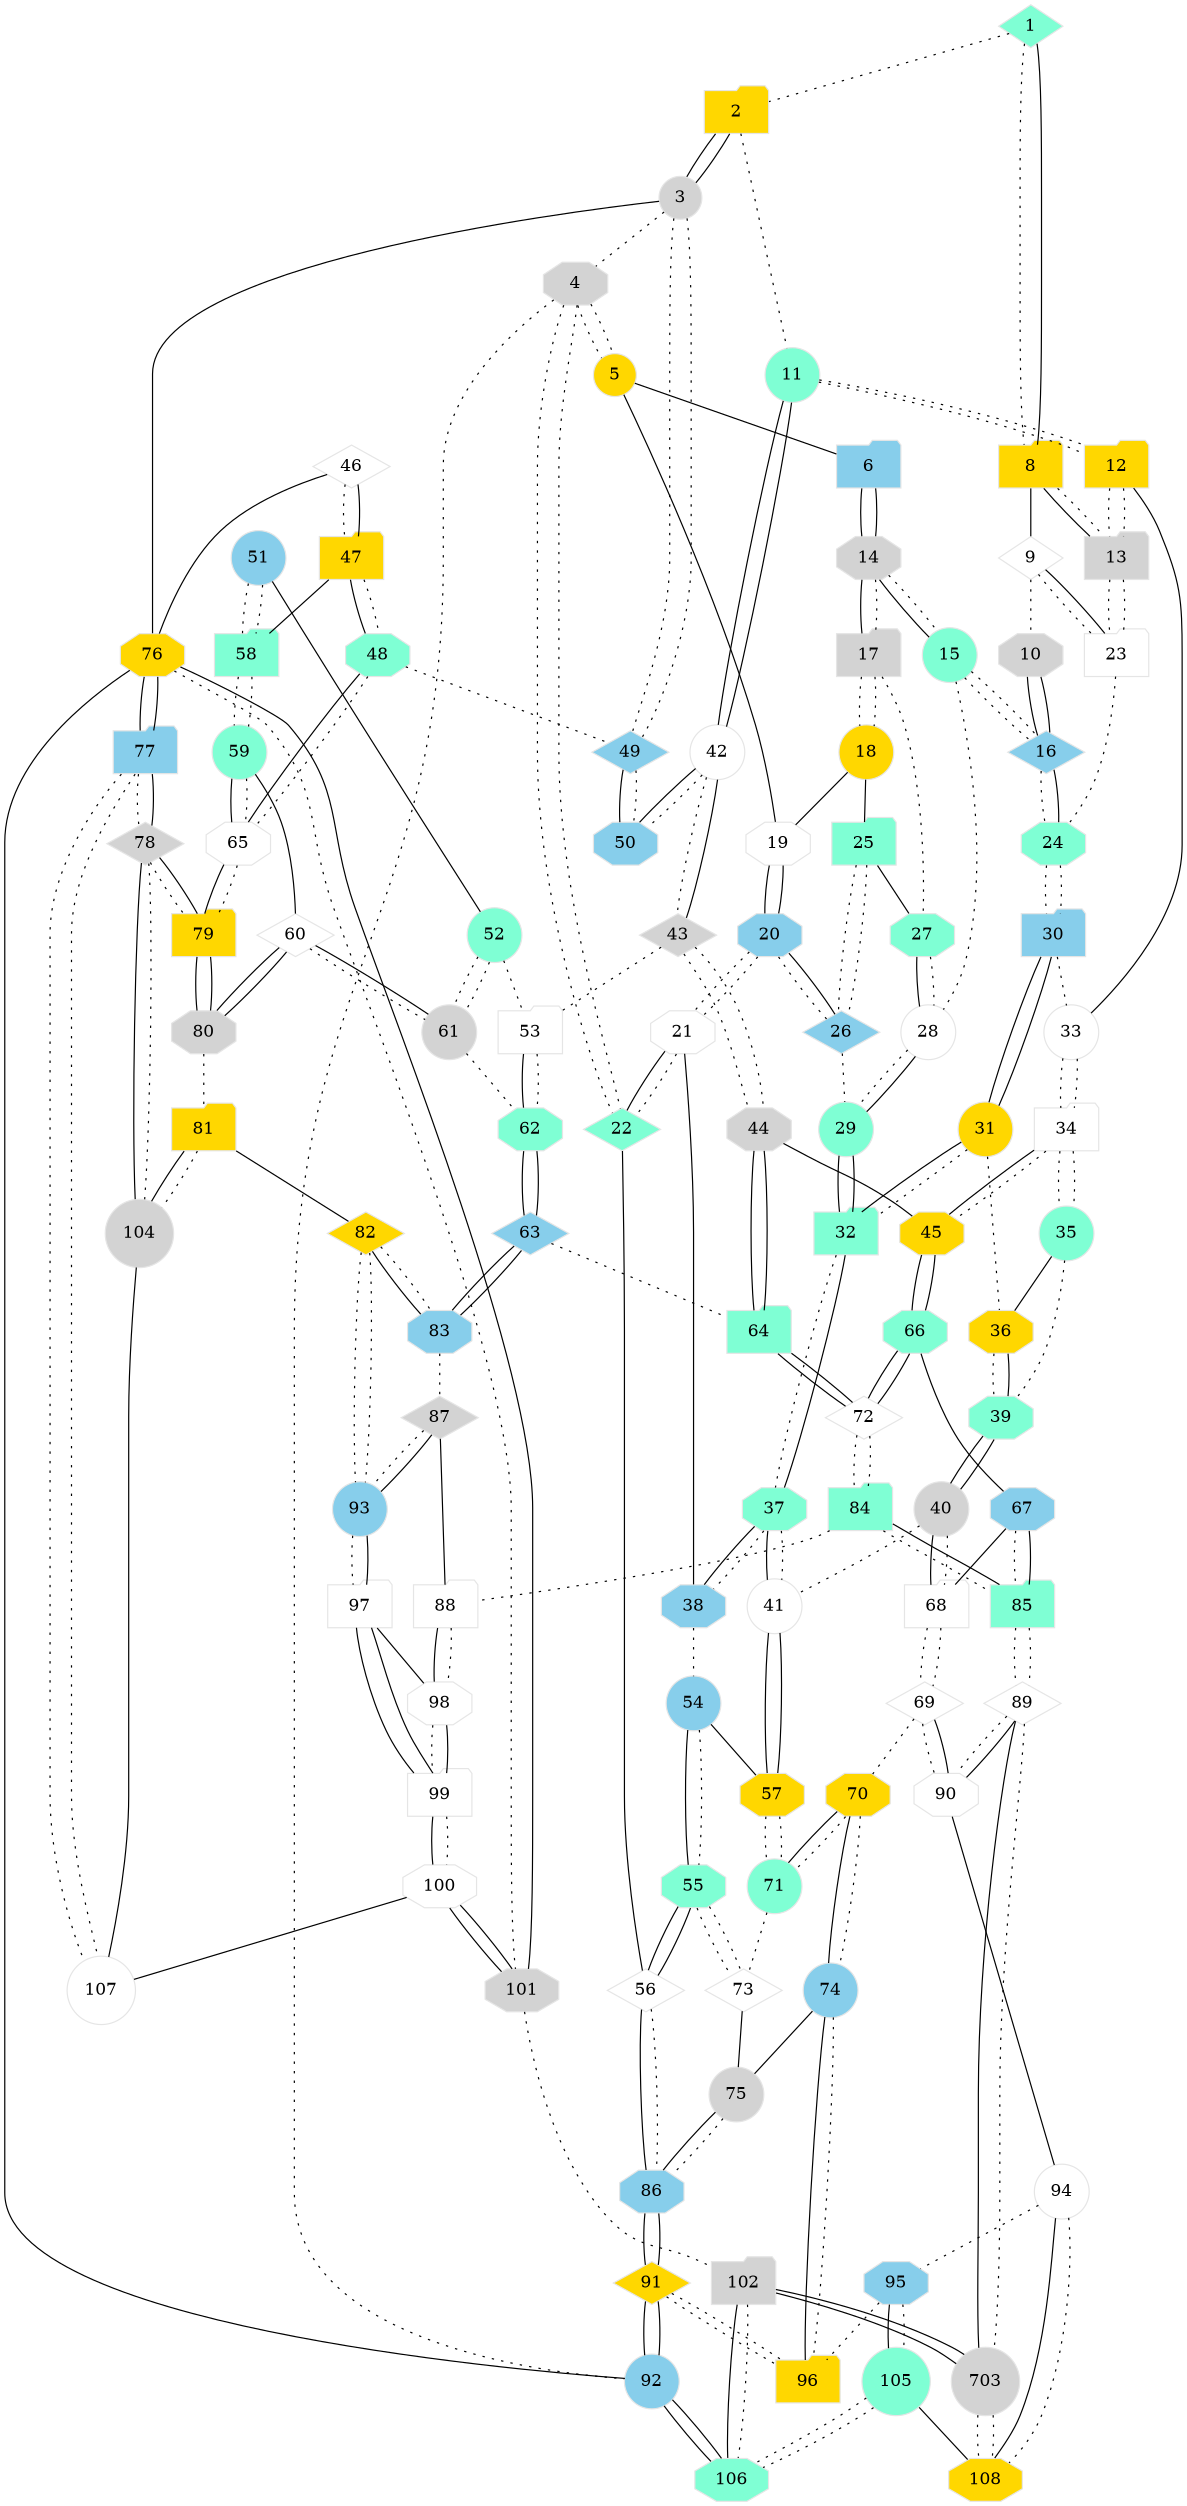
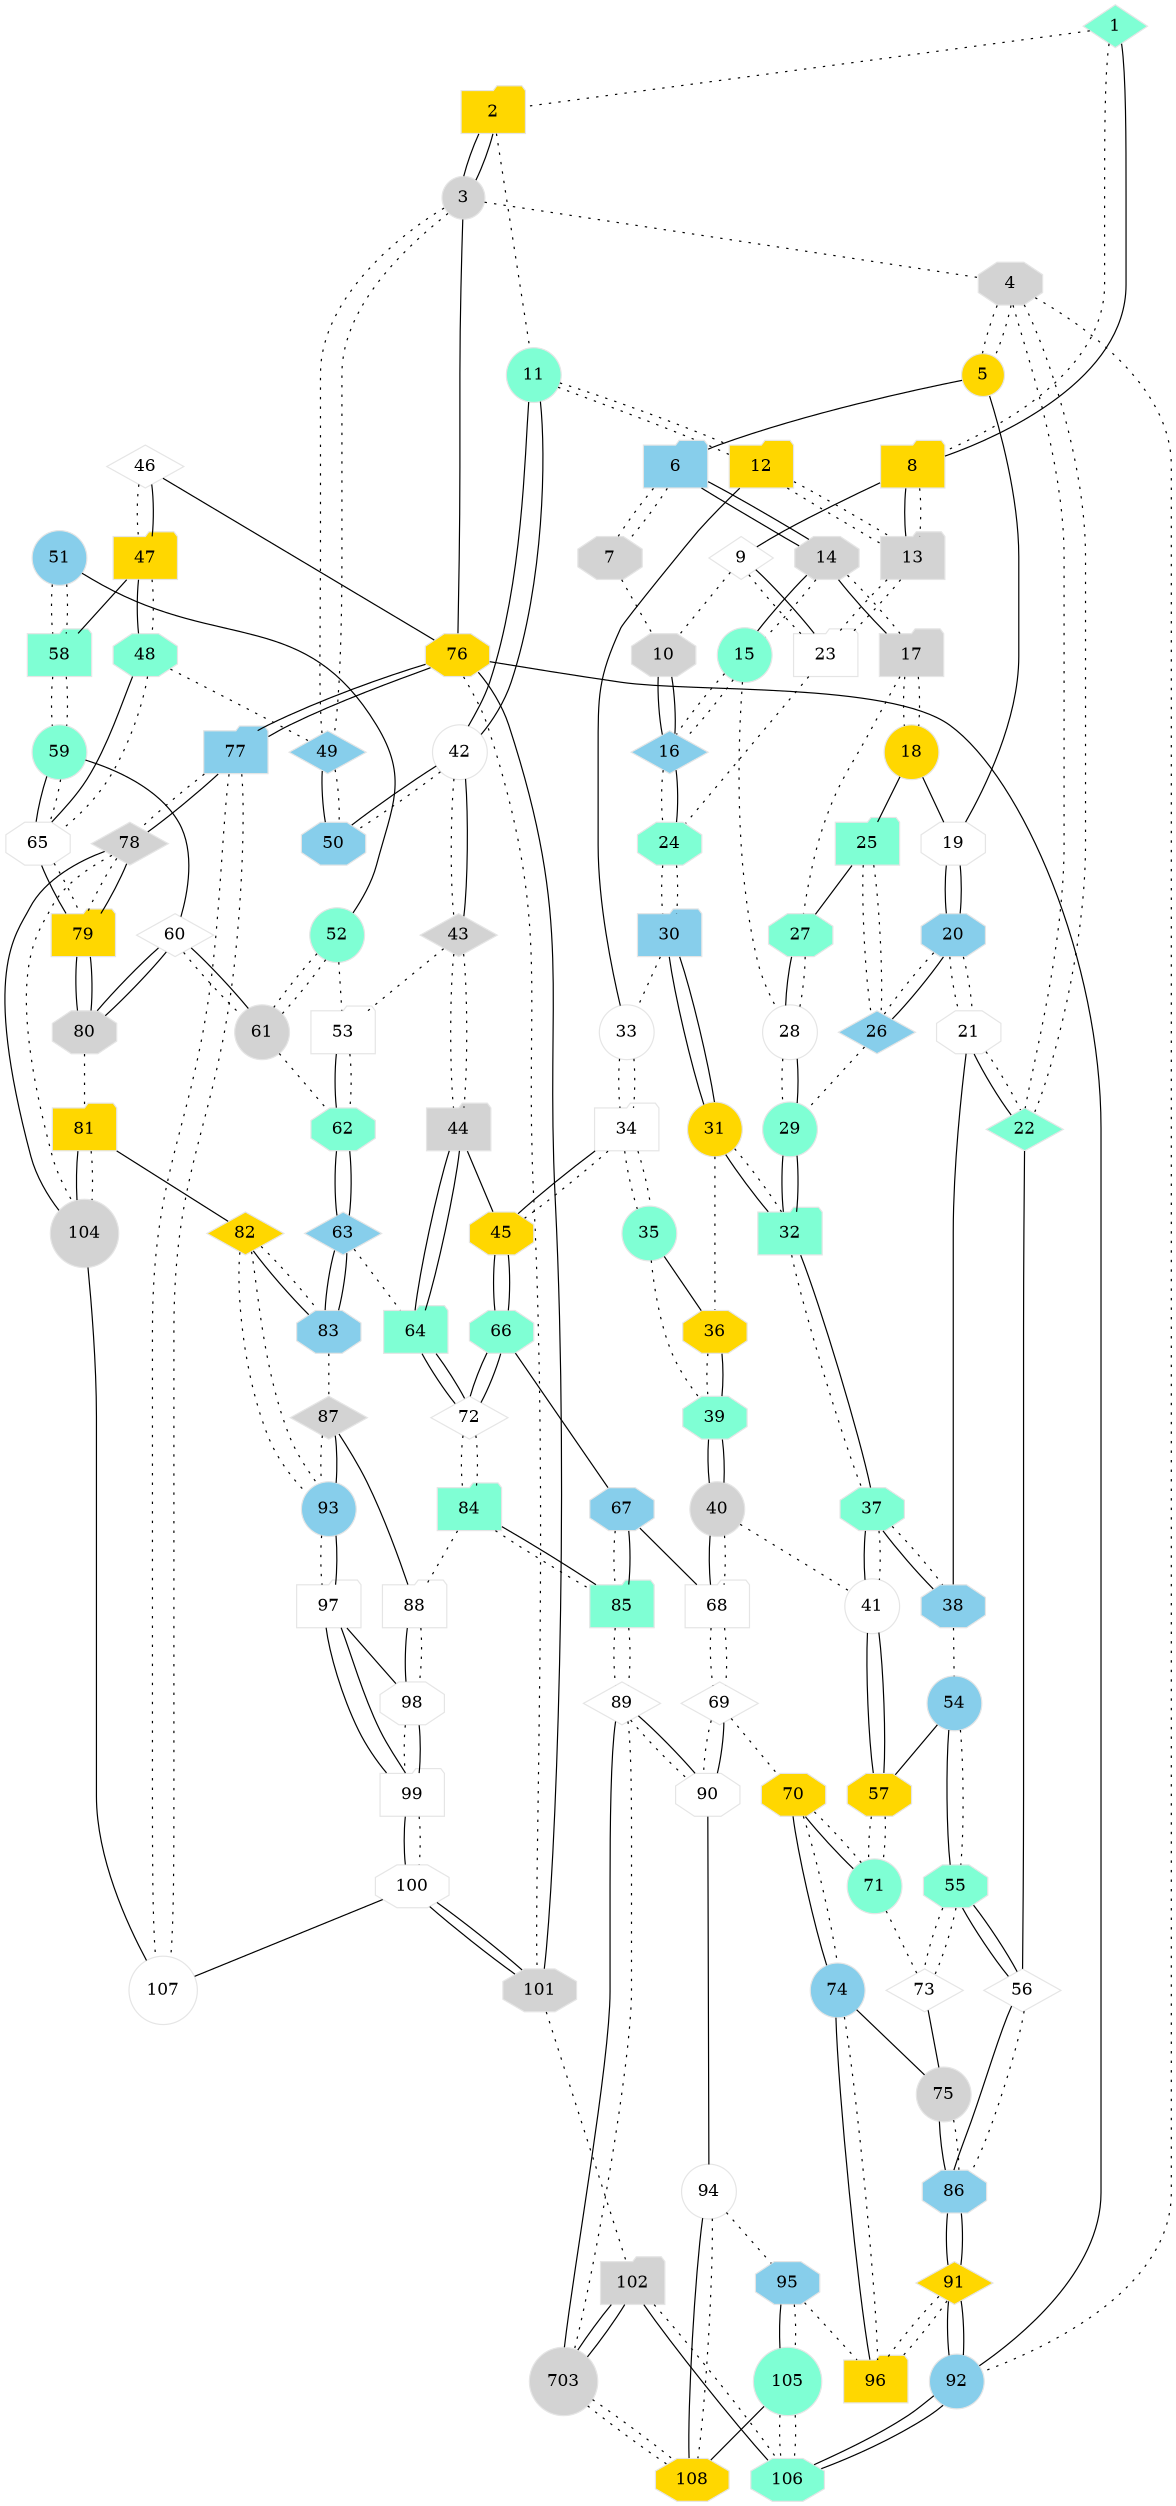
none -> (610, 558)
(759, 1129) -> (459, 1129)
